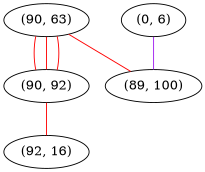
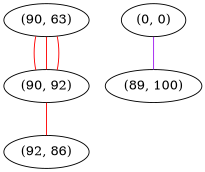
(154, 20) -> (154, 20)
(100, 53) -> none
(46, 152) -> (46, 152)
